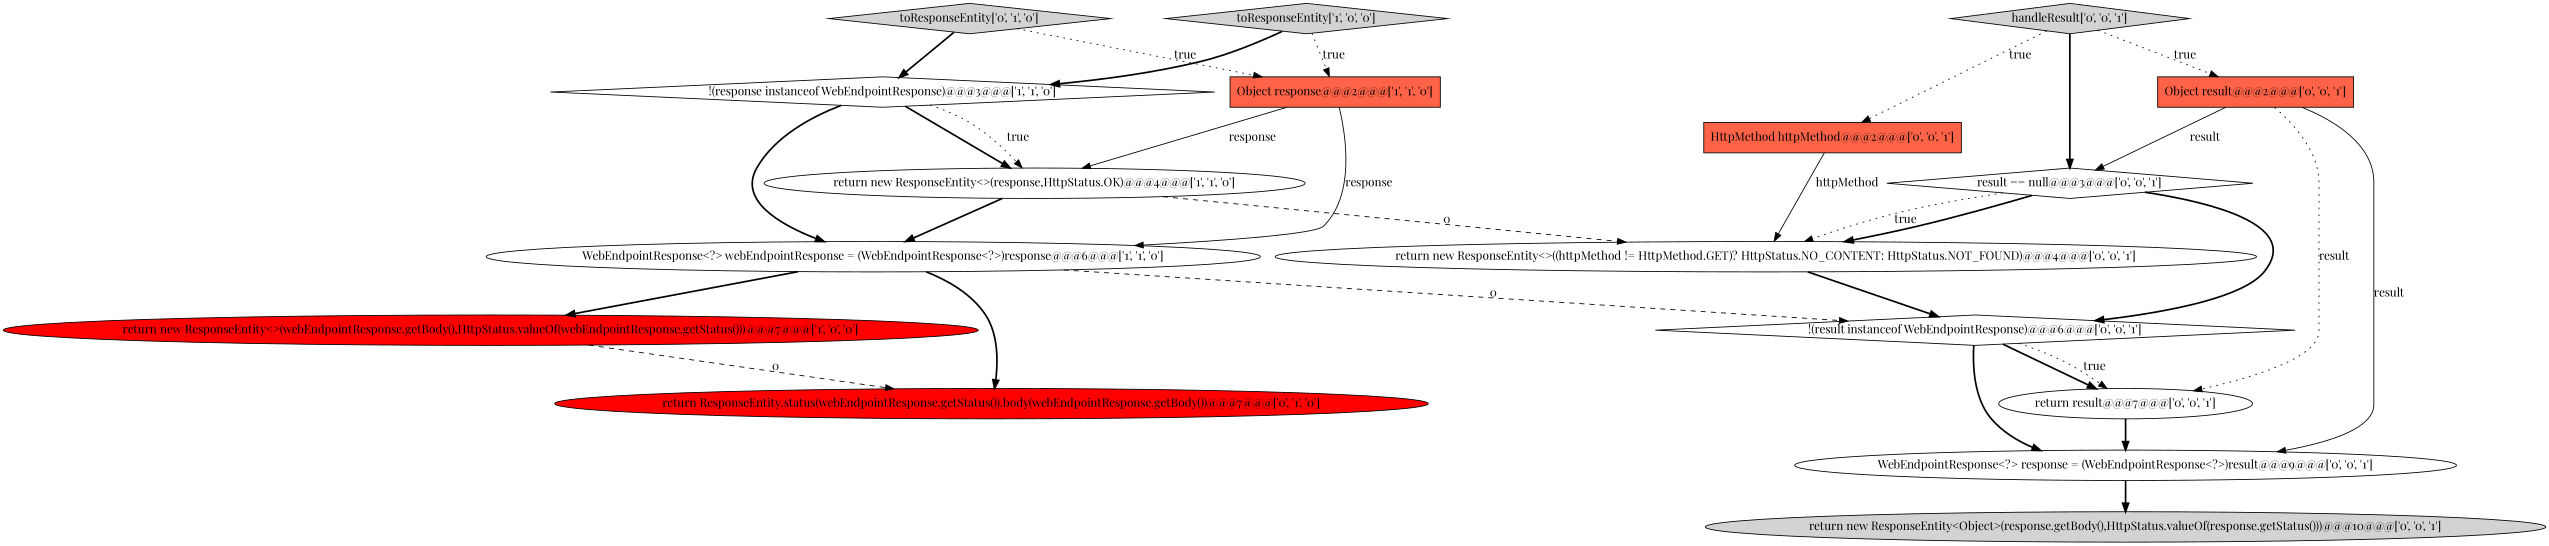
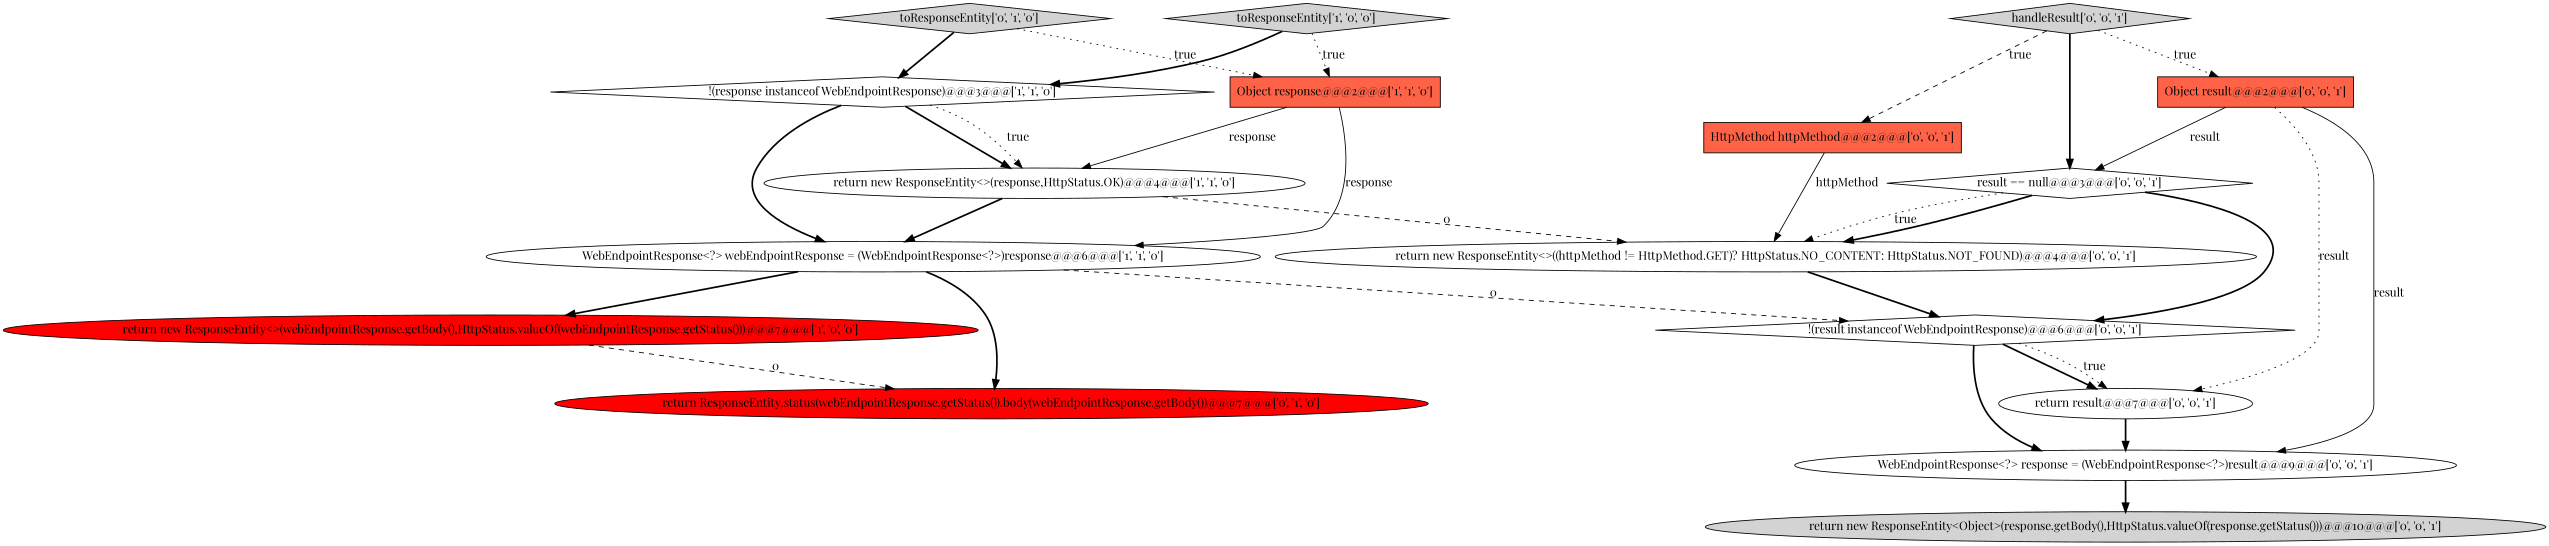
(1958, 75) -> (1958, 75)
